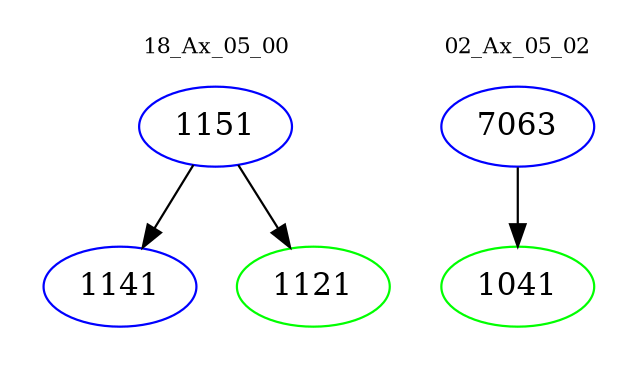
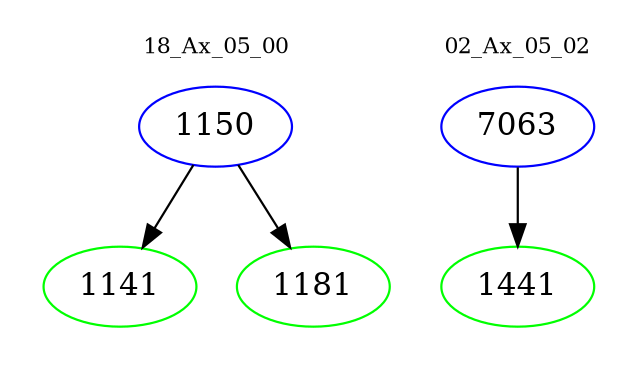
(216, 127) -> (216, 127)
(120, 287) -> (120, 287)
(313, 287) -> (313, 287)
(518, 287) -> (518, 287)
